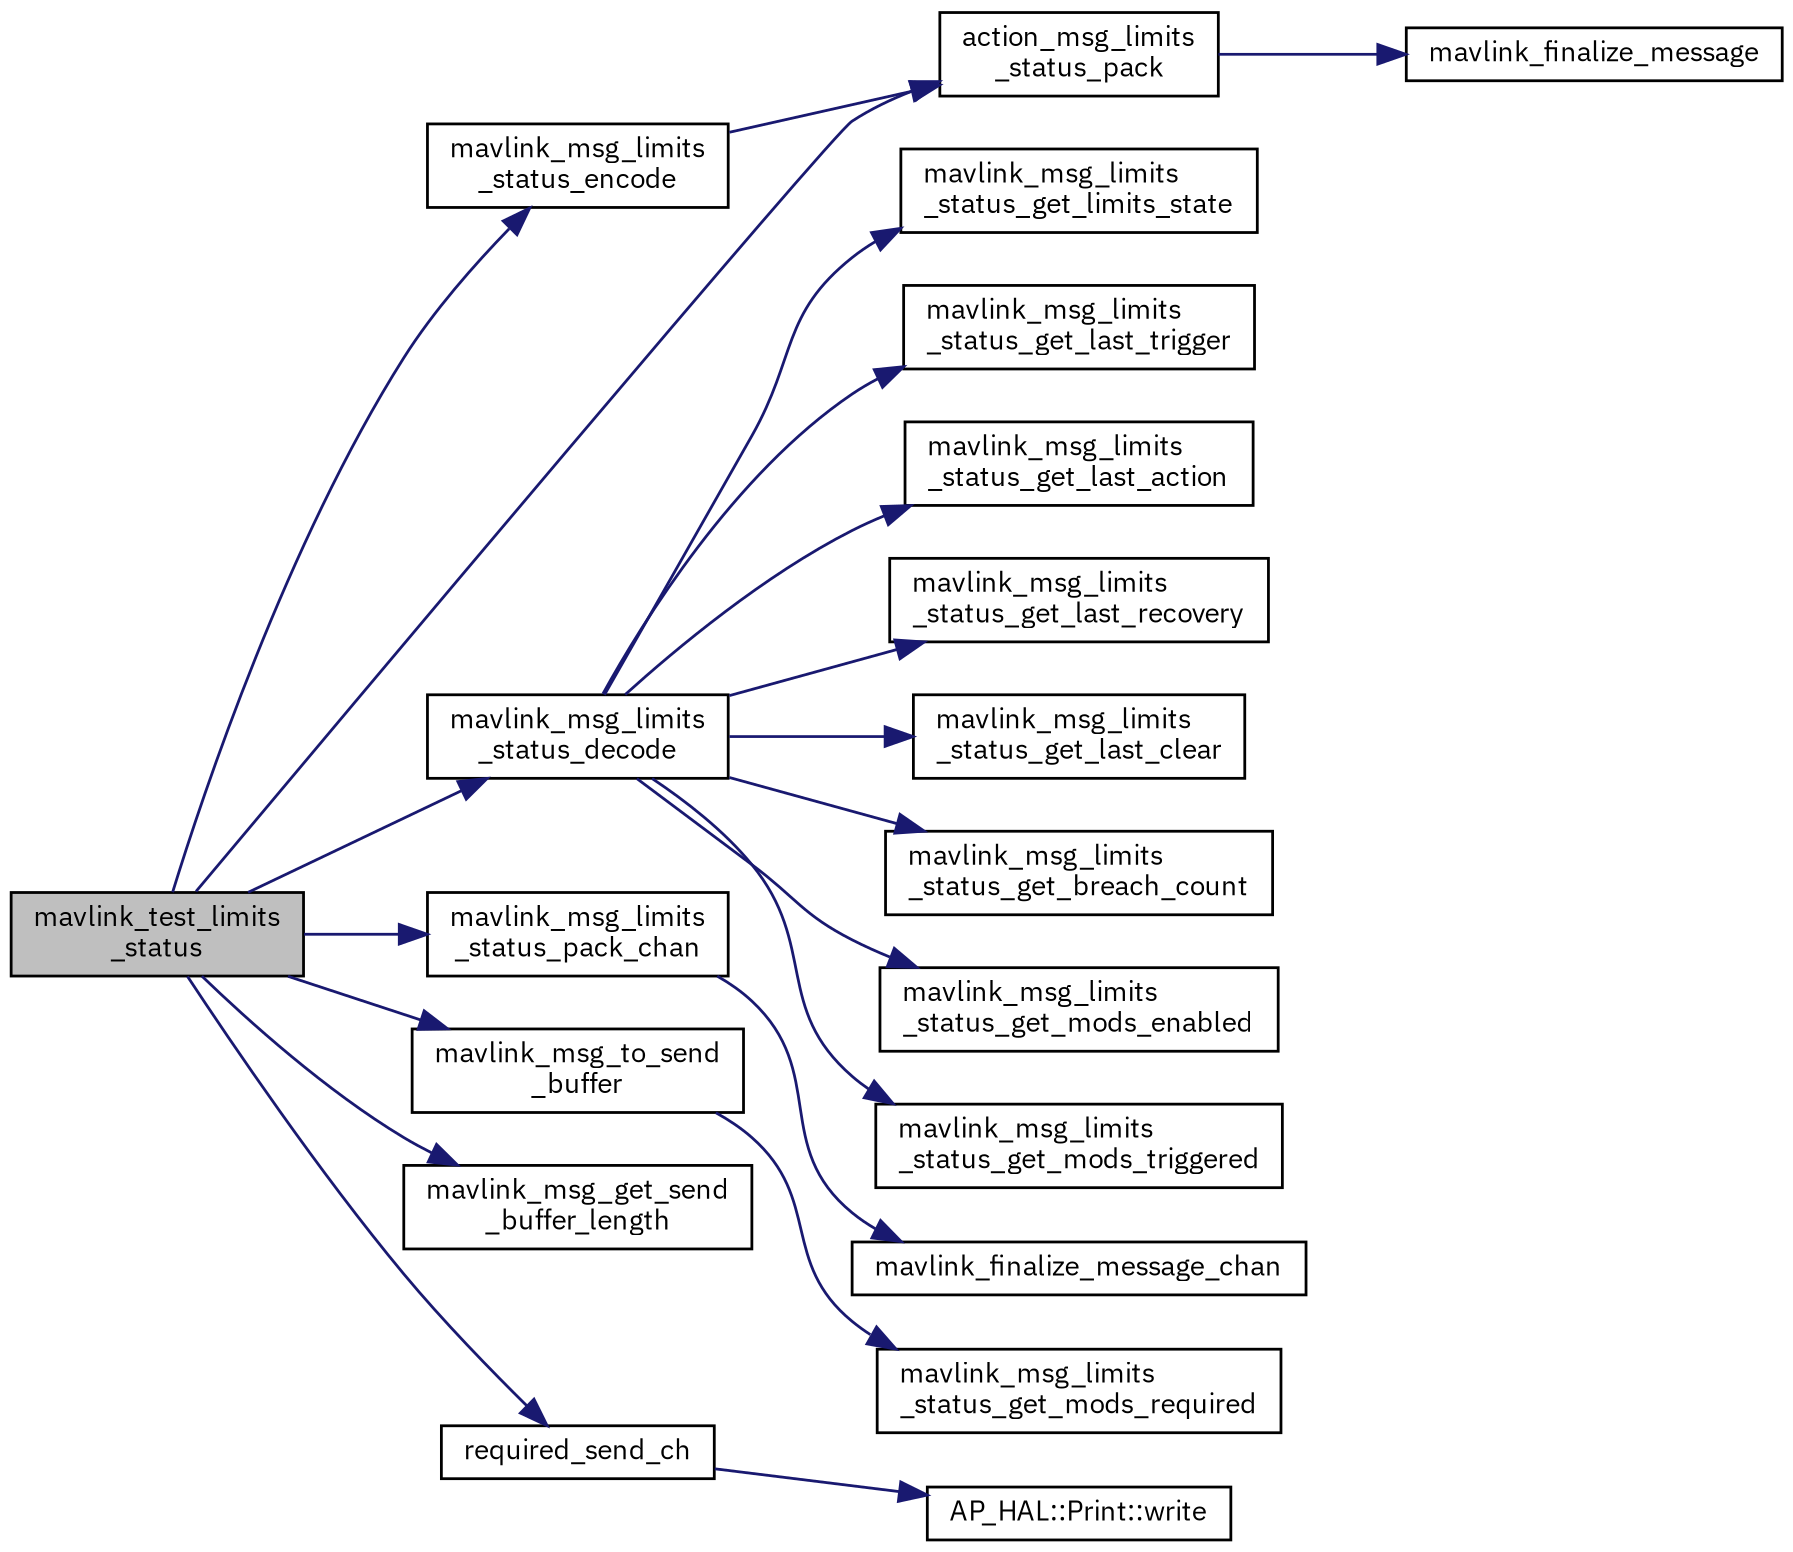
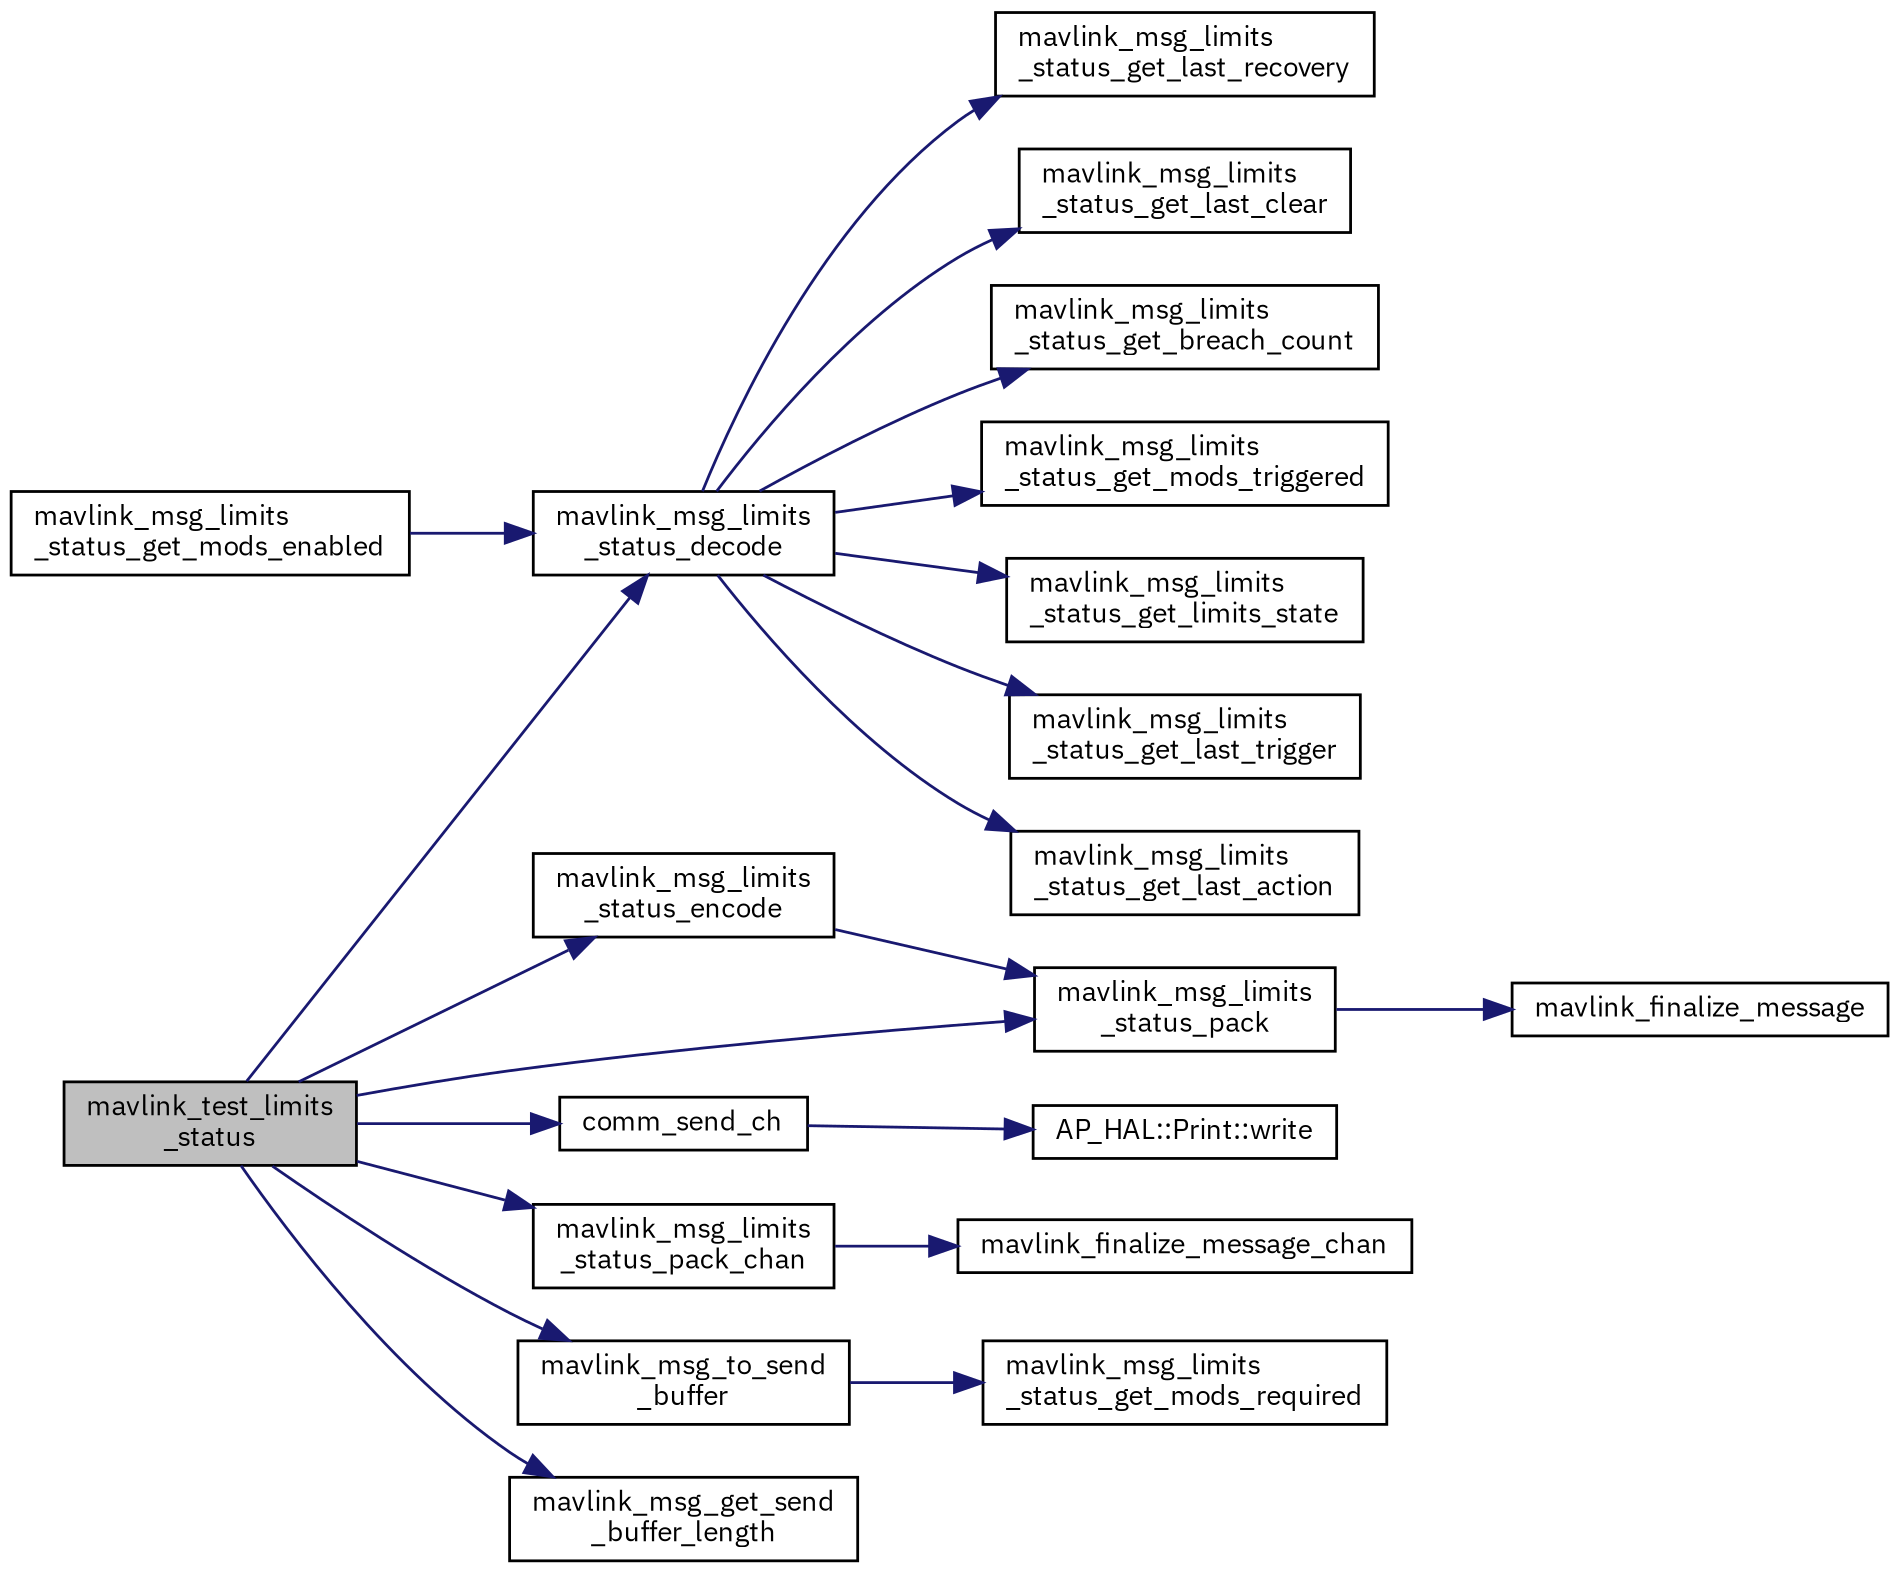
(1079, 54) -> (1185, 1009)
(797, 902) -> (458, 533)
(578, 1452) -> (684, 1124)
